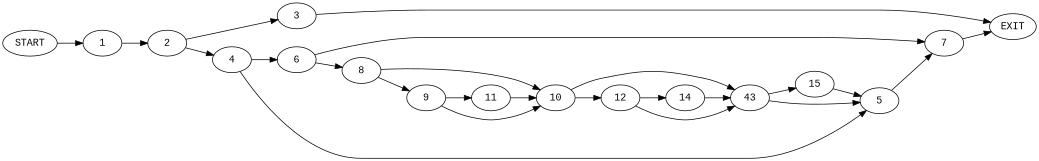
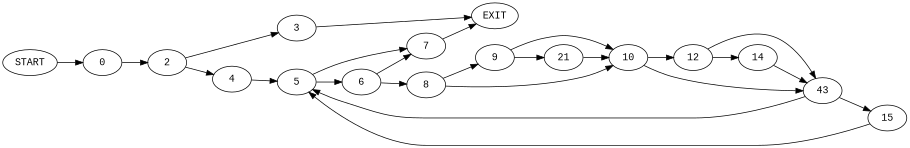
(102, 43) -> (102, 63)
(261, 60) -> (326, 82)
(491, 98) -> (564, 58)
